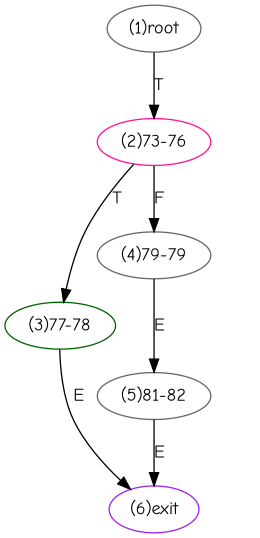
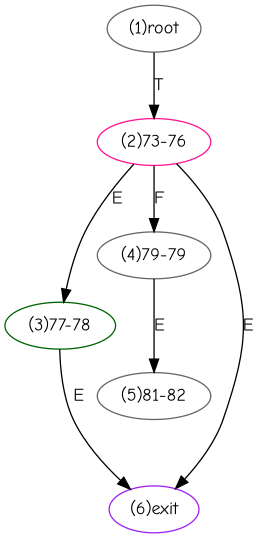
(118, 199) -> (118, 199)
(154, 446) -> (243, 320)
